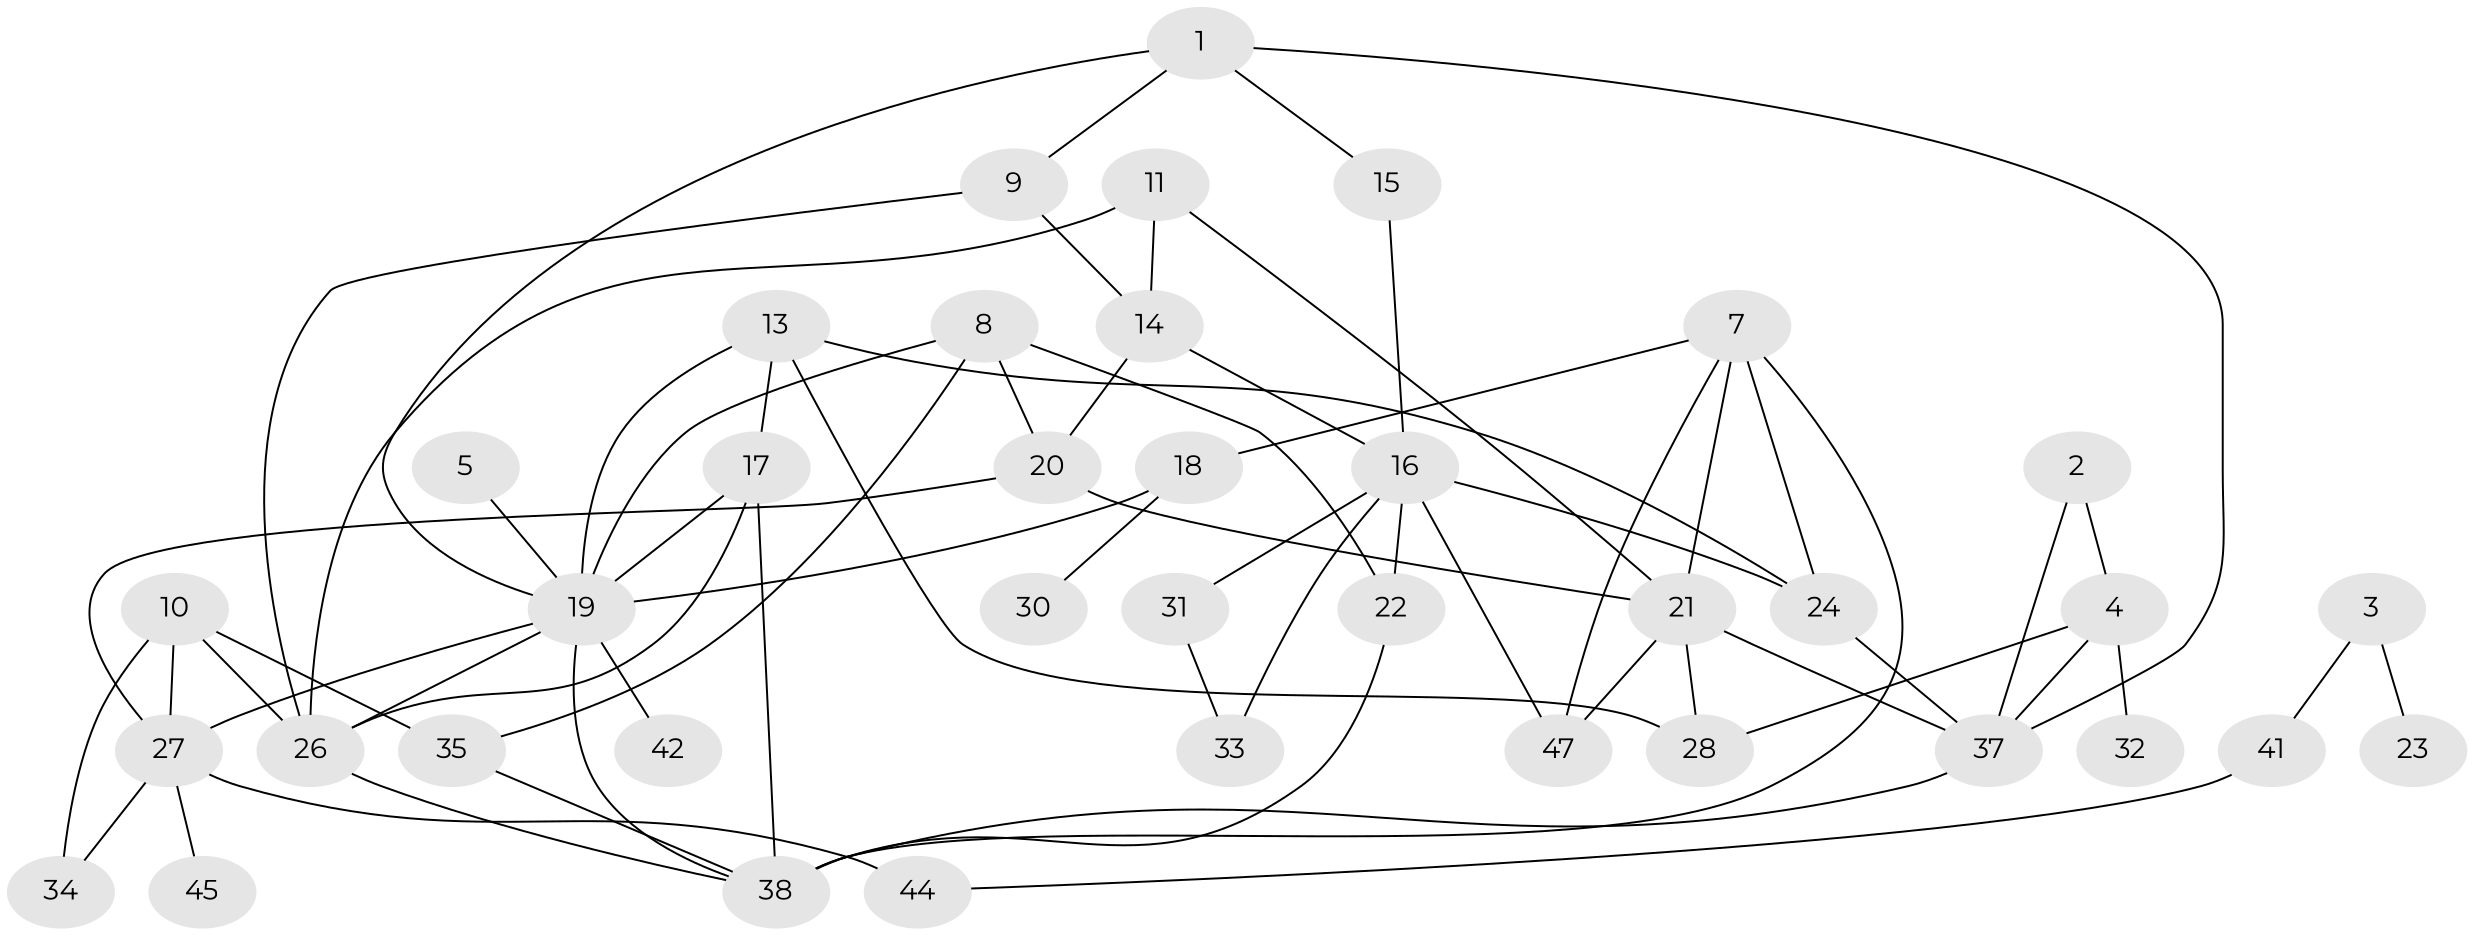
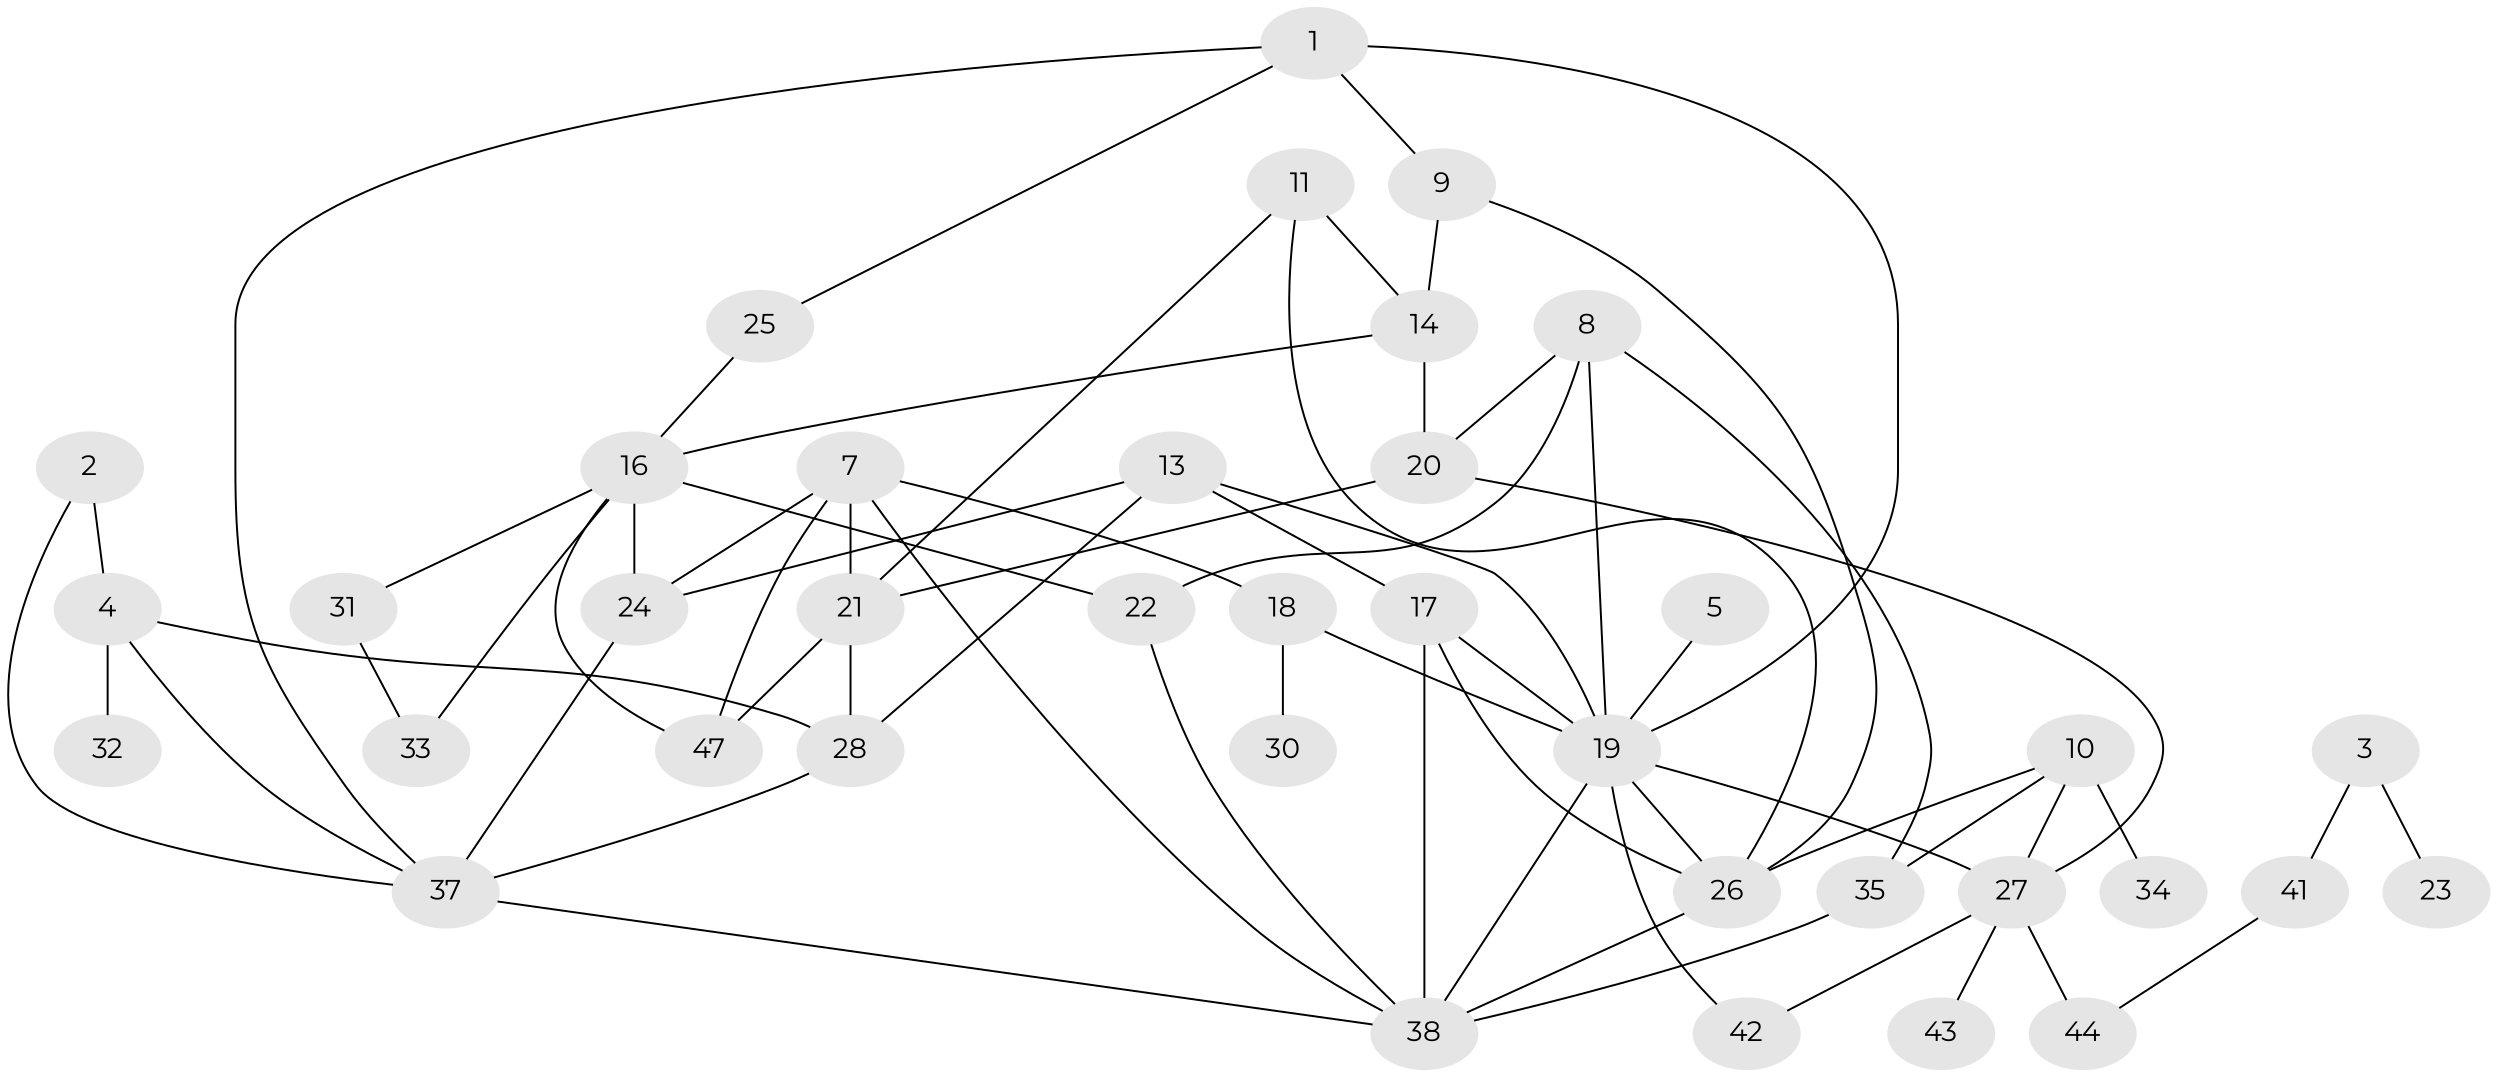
(1387, 185) -> (760, 326)
(1834, 681) -> (653, 830)
(115, 822) -> (1879, 963)
(202, 892) -> (1941, 1034)
